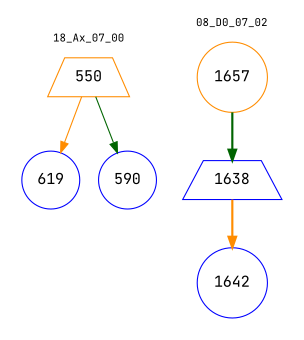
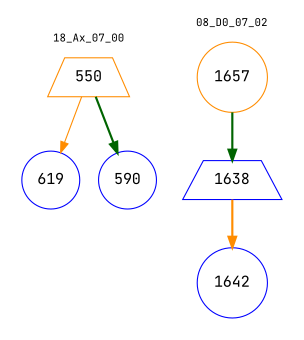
(105, 120) -> (105, 120)
